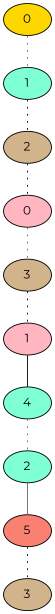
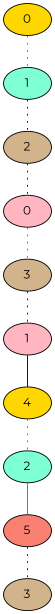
(28, 403) -> (28, 403)
